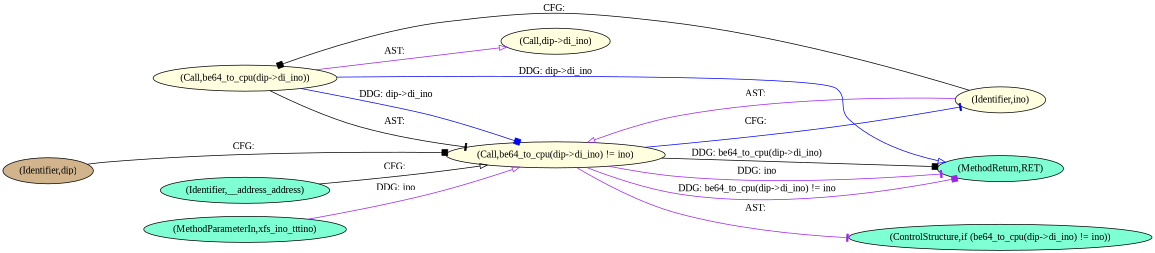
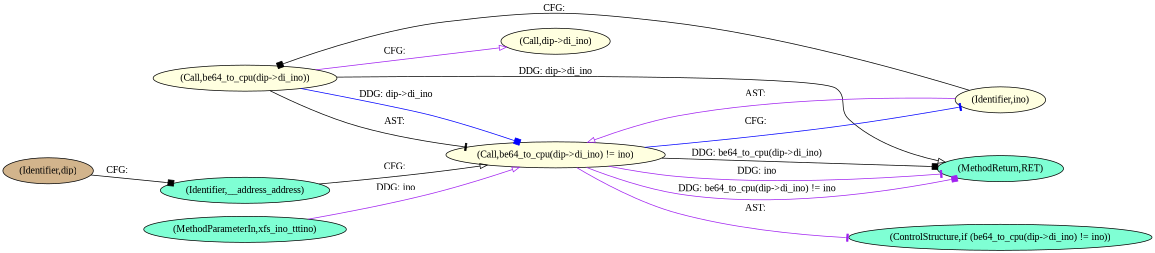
(396, 51) -> (396, 51)
(654, 77) -> (654, 77)
(264, 154) -> (129, 179)
